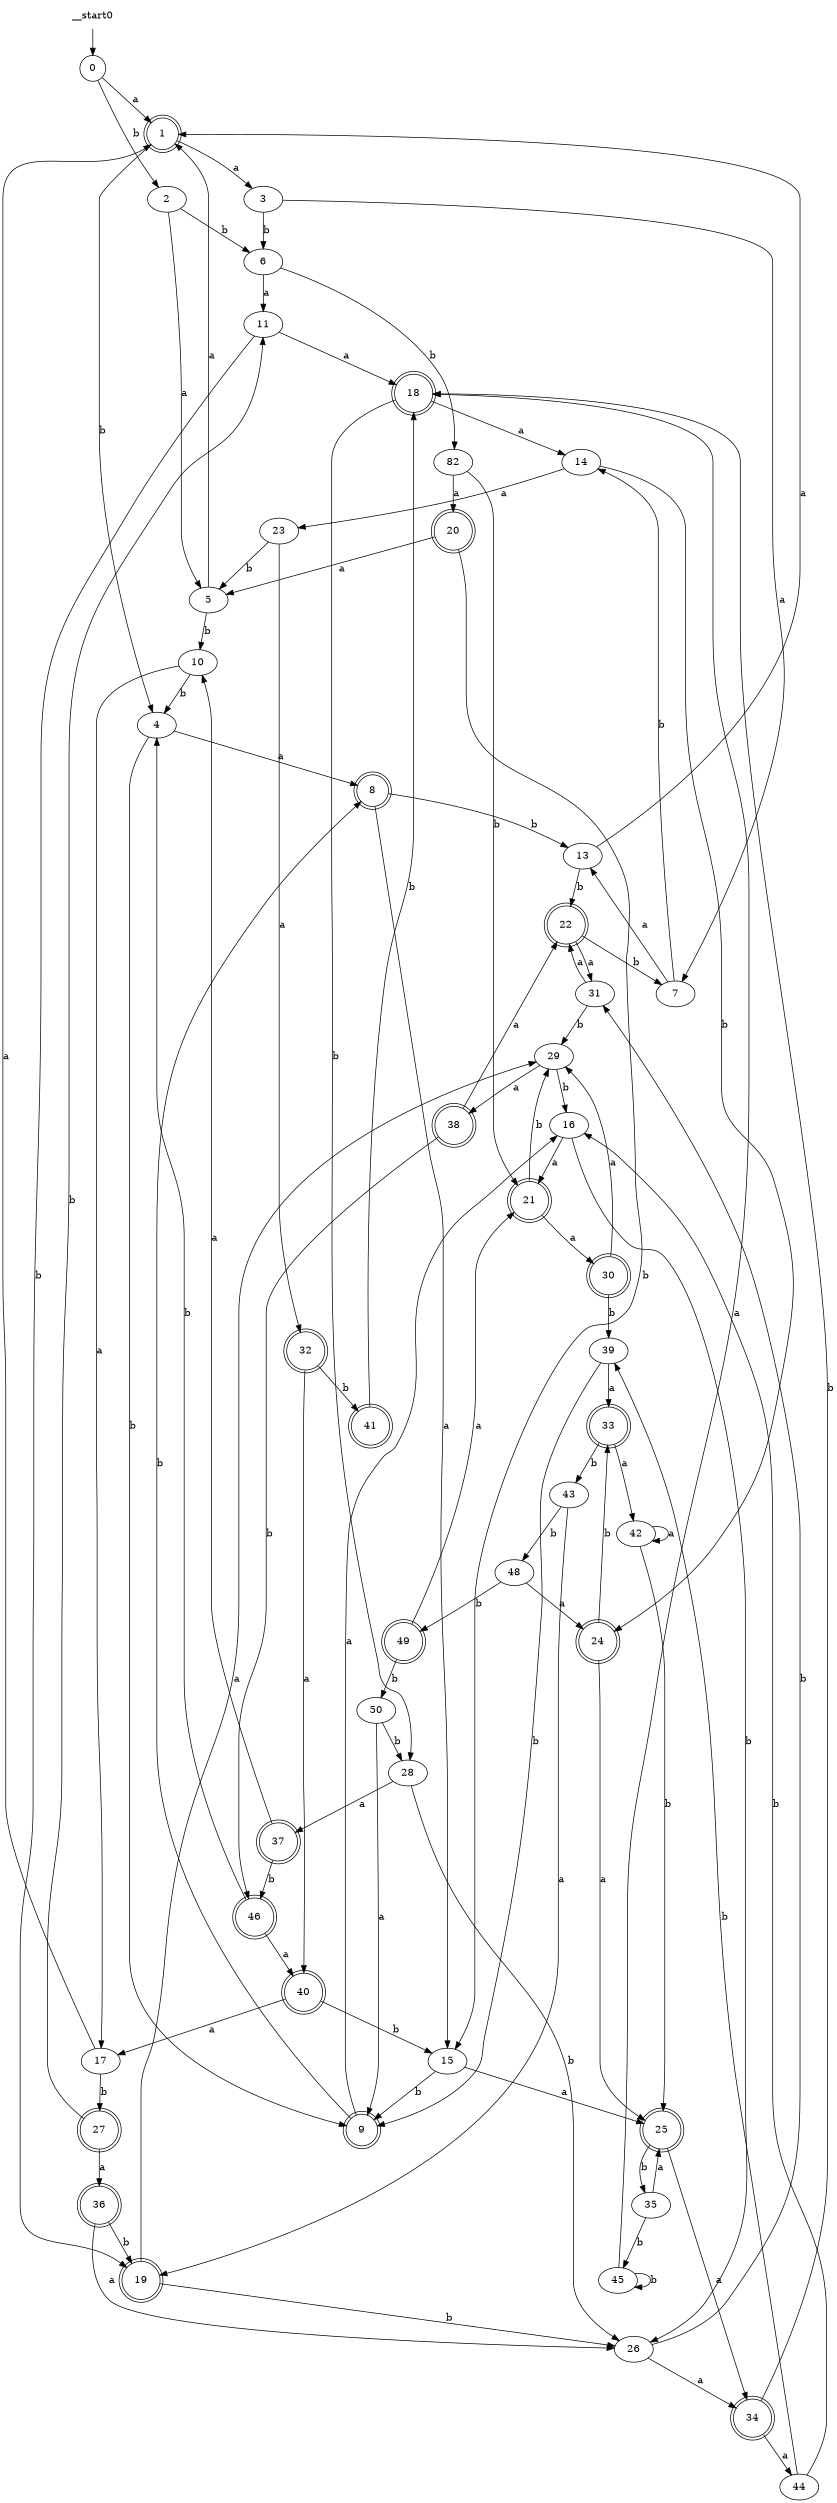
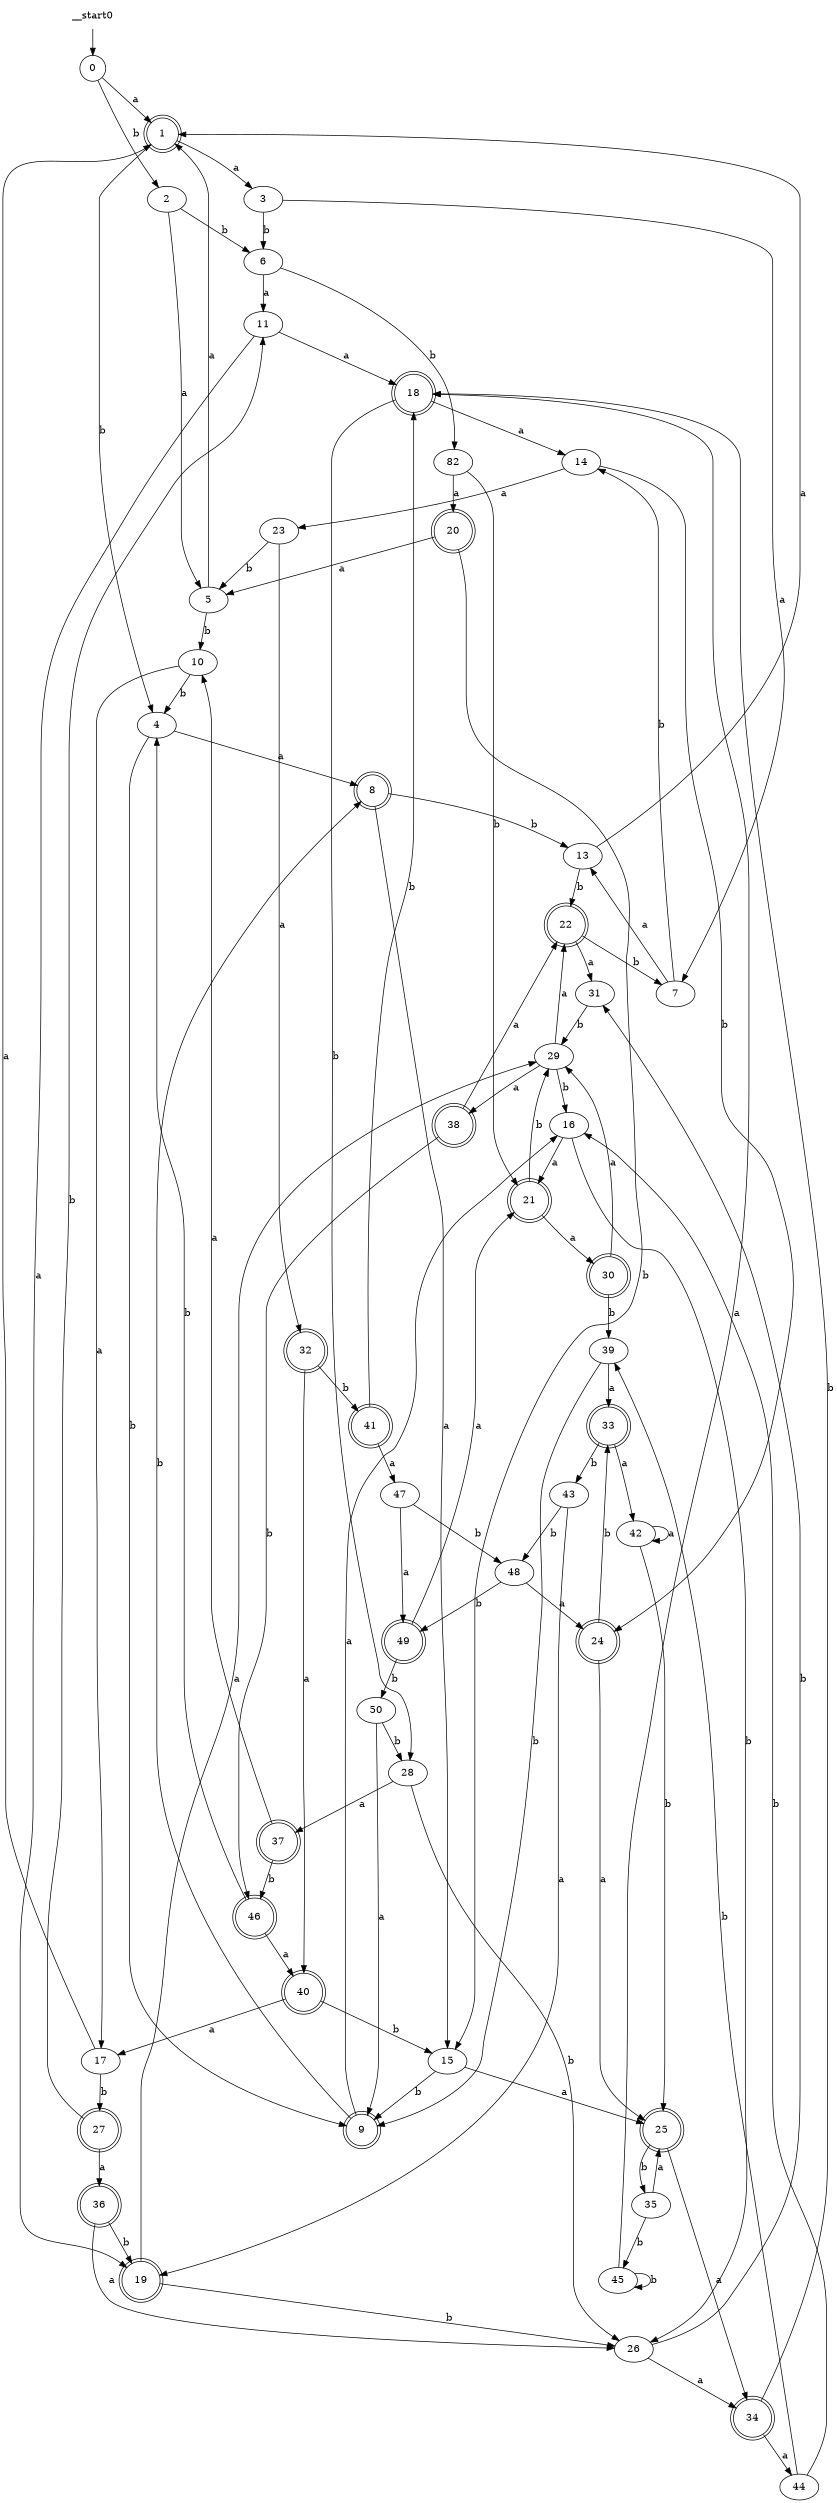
(577, 967) -> (559, 998)
(39, 1276) -> (39, 1276)
none -> (400, 1495)
